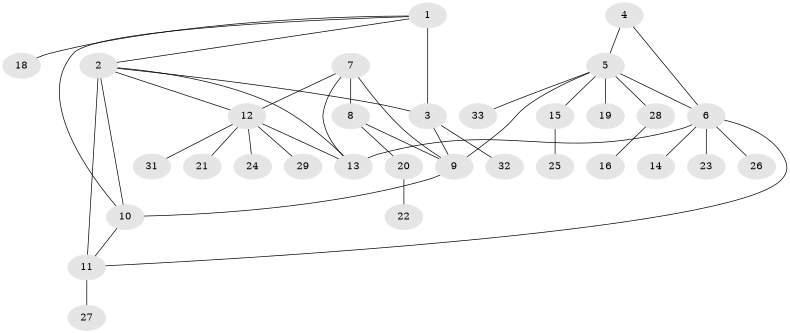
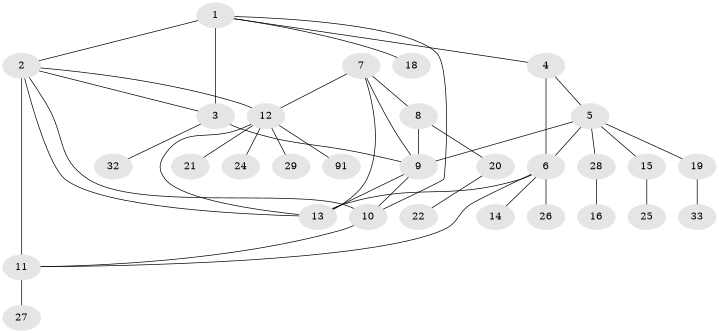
none -> (381, 40)
(541, 90) -> (697, 192)
(152, 167) -> (342, 167)
(706, 167) -> none
none -> (368, 192)
